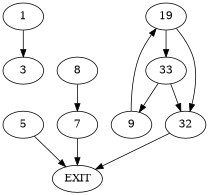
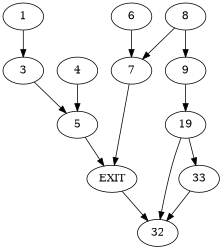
none -> (131, 17)
none -> (77, 71)
(151, 94) -> (186, 40)
none -> (48, 95)
(136, 150) -> (133, 203)
